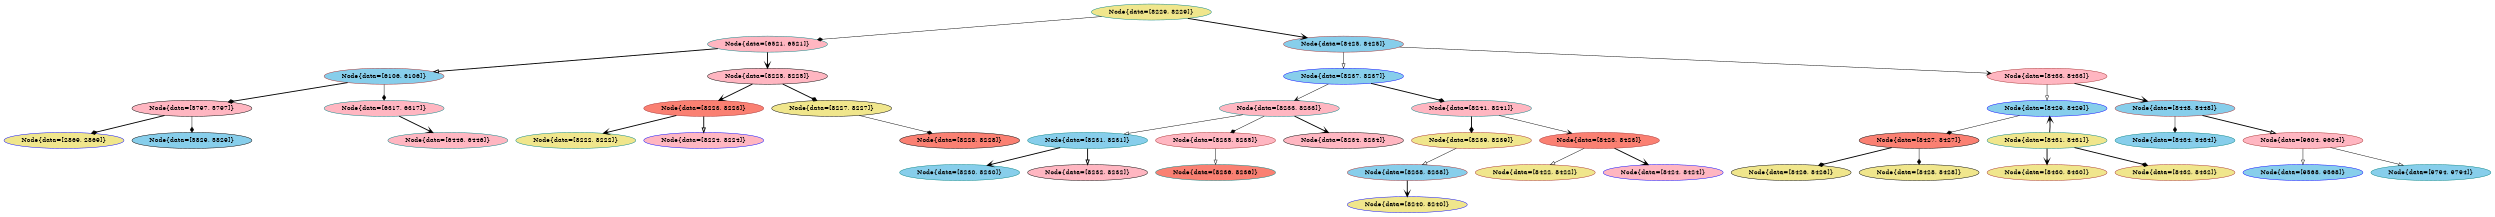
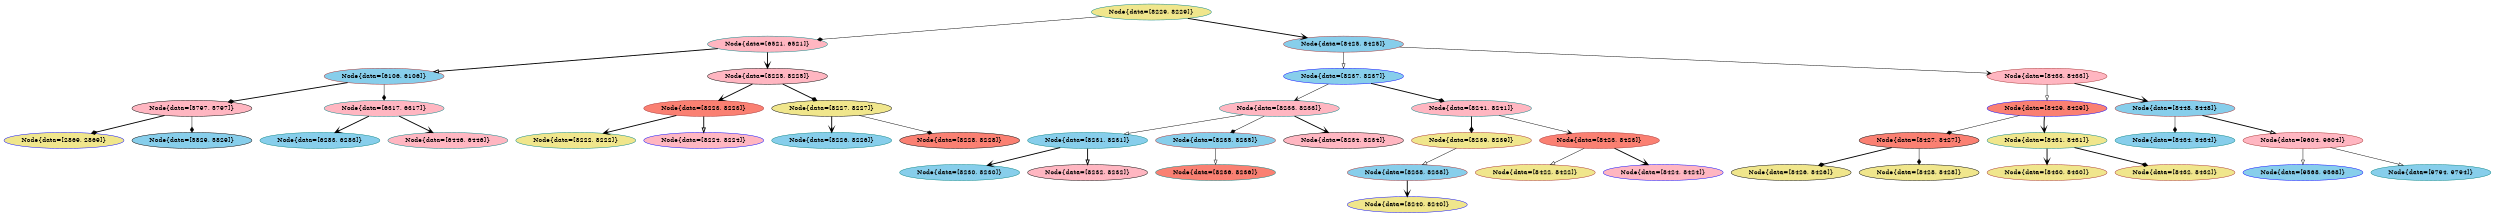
(2047, 108) -> (2047, 108)
(2050, 127) -> (2044, 122)
none -> (320, 140)
none -> (832, 140)
(1216, 140) -> (1216, 140)
